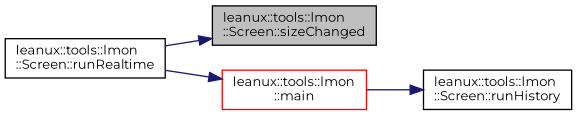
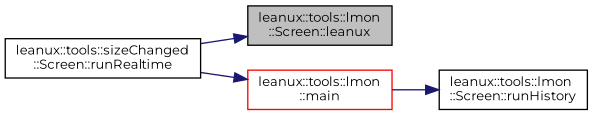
(294, 26) -> (320, 26)
(85, 58) -> (103, 58)
